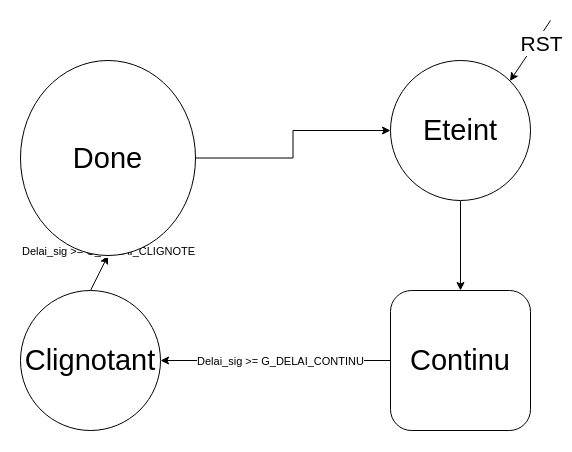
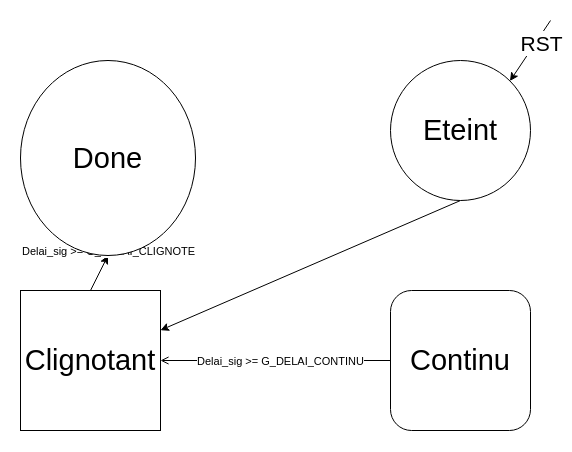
(293, 148) -> none
(461, 242) -> (313, 264)
(91, 361) -> (91, 361)
(168, 361) -> (166, 361)
